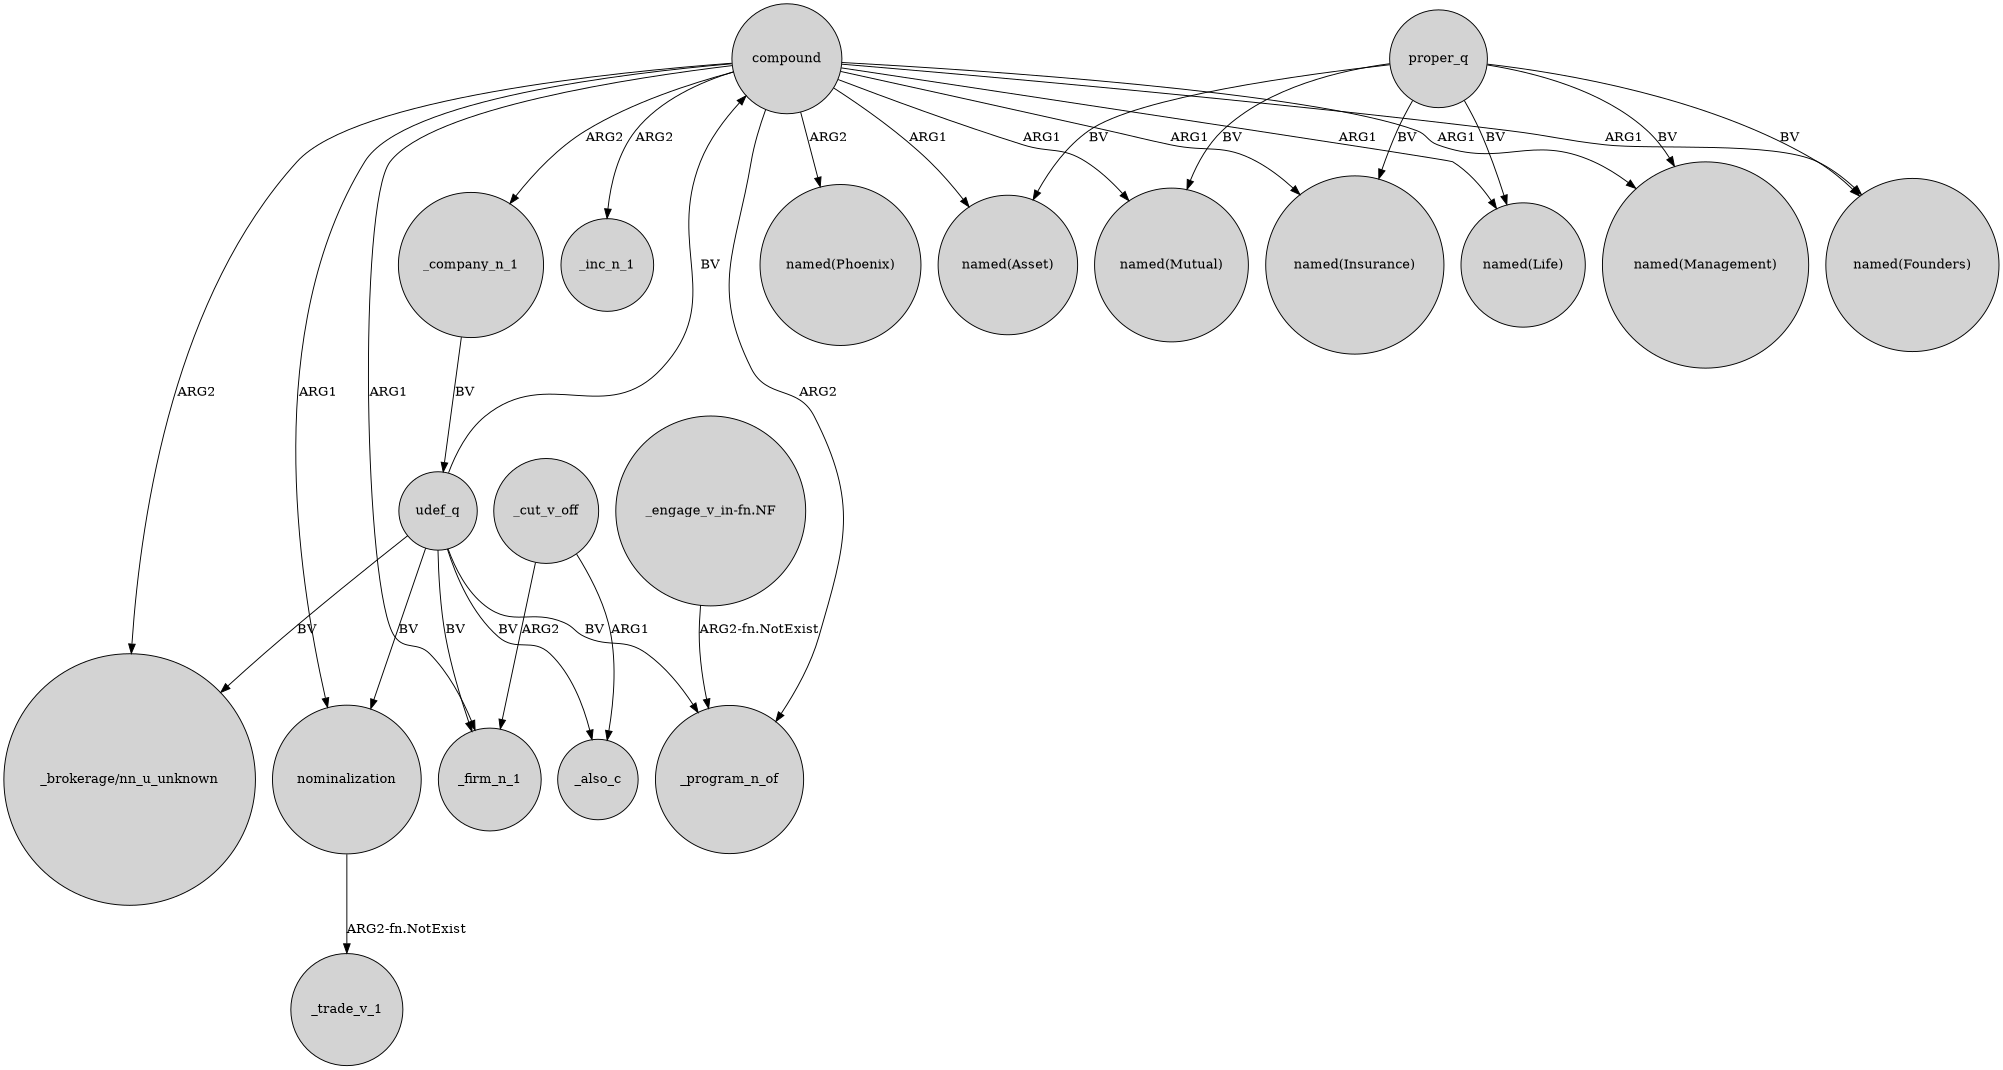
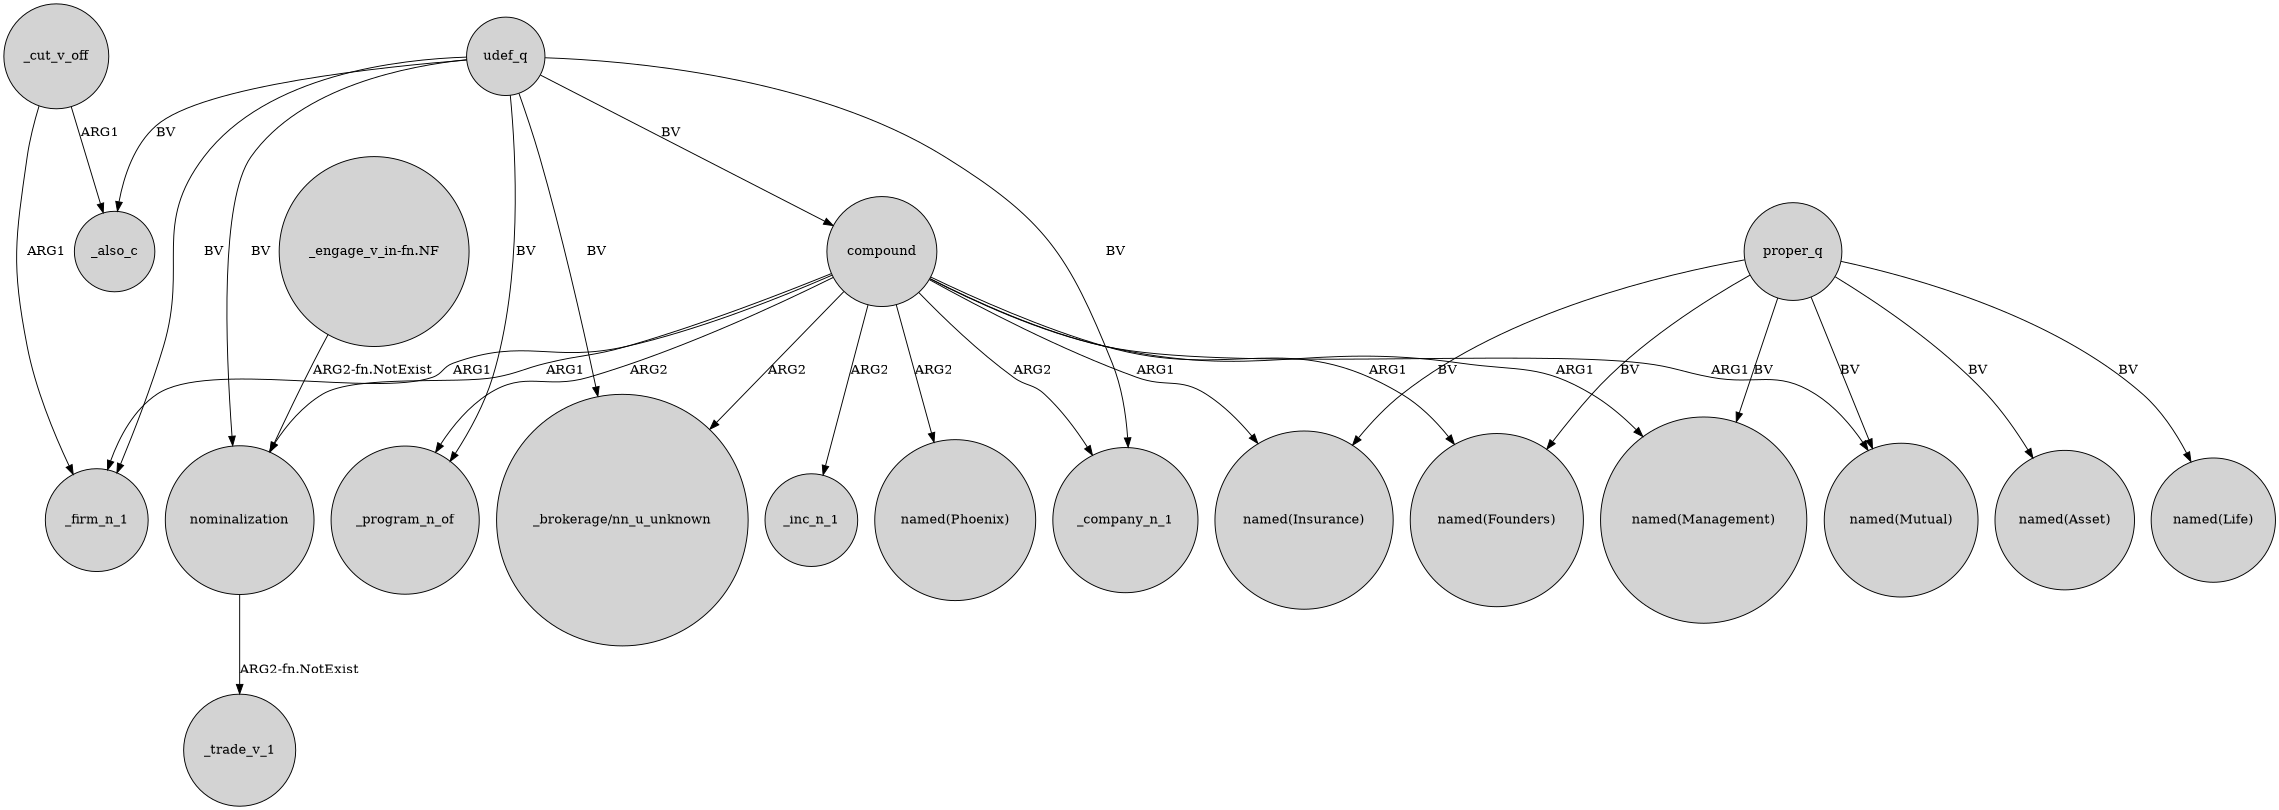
(1174, 118) -> none
(903, 138) -> none
(453, 400) -> (915, 141)
(541, 630) -> (46, 252)
(700, 652) -> (300, 388)
